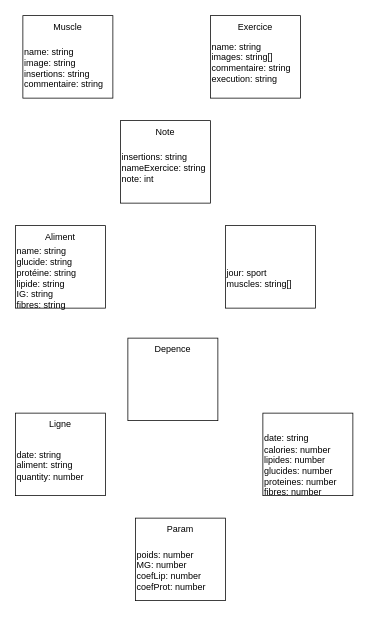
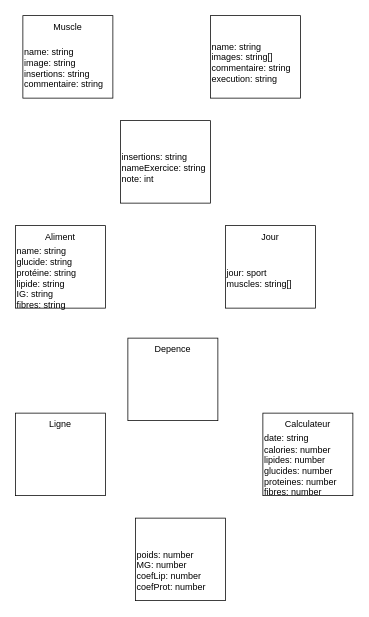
(255, 27) -> none
(165, 132) -> none
none -> (270, 237)
none -> (308, 424)
(60, 465) -> none
(180, 529) -> none
